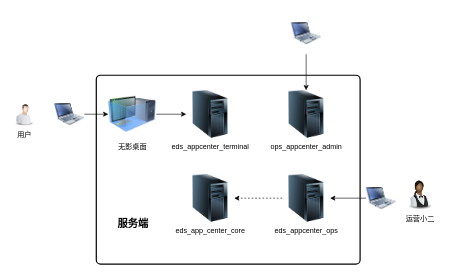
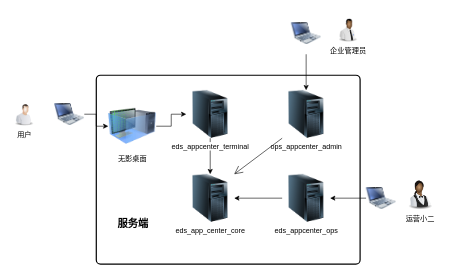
none -> (348, 30)
(132, 114) -> (132, 126)
none -> (259, 156)
none -> (210, 168)
(260, 198) -> (260, 198)
